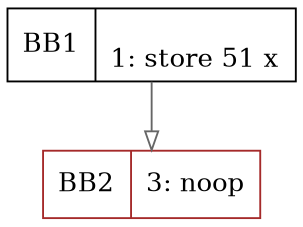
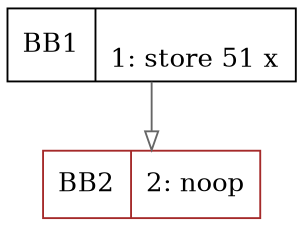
(196, 183) -> (196, 183)
